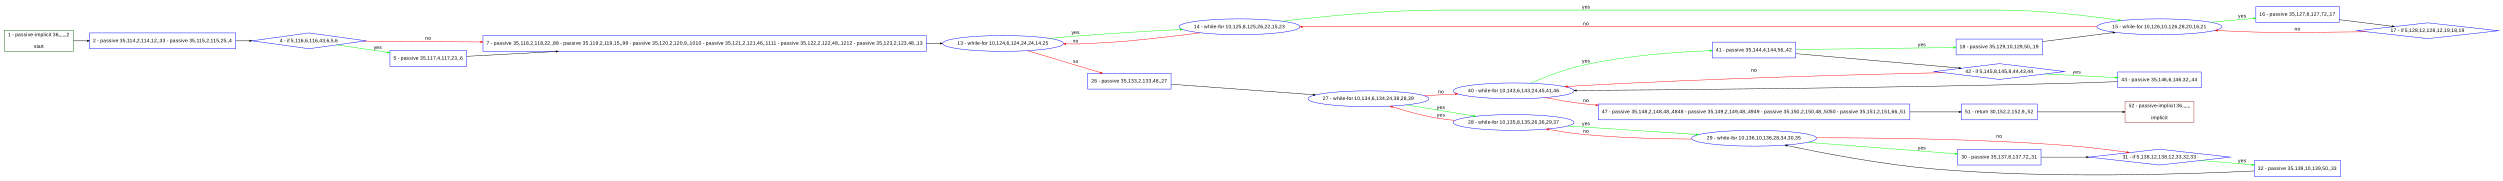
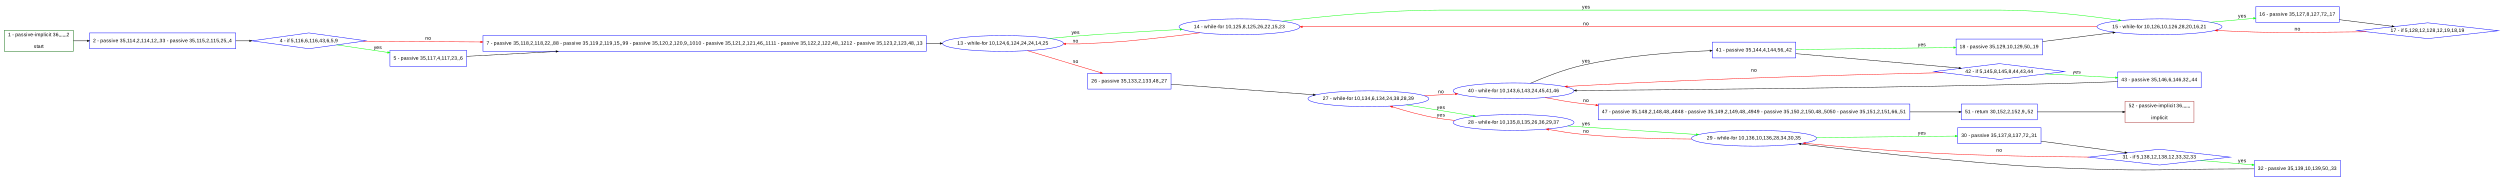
(309, 41) -> (309, 41)
(1619, 59) -> (1619, 59)
(1972, 140) -> (1947, 154)
